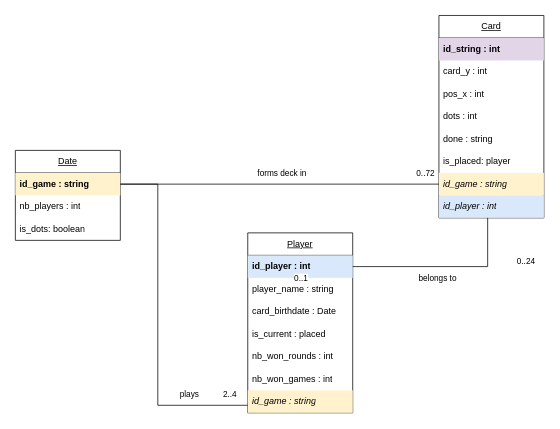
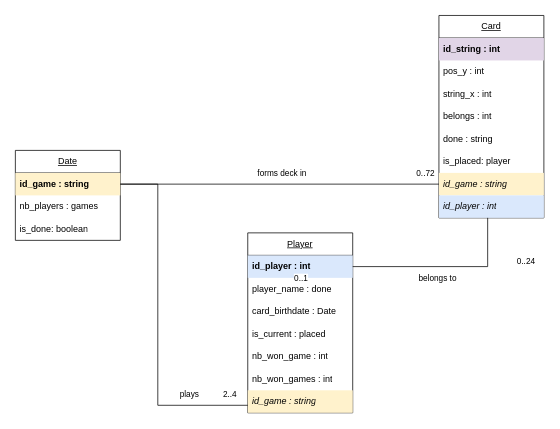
(469, 72) -> (467, 72)
(467, 94) -> (473, 94)
(464, 117) -> (471, 117)
(54, 207) -> (61, 207)
(56, 229) -> (56, 229)
(297, 289) -> (293, 289)
(296, 357) -> (291, 357)
